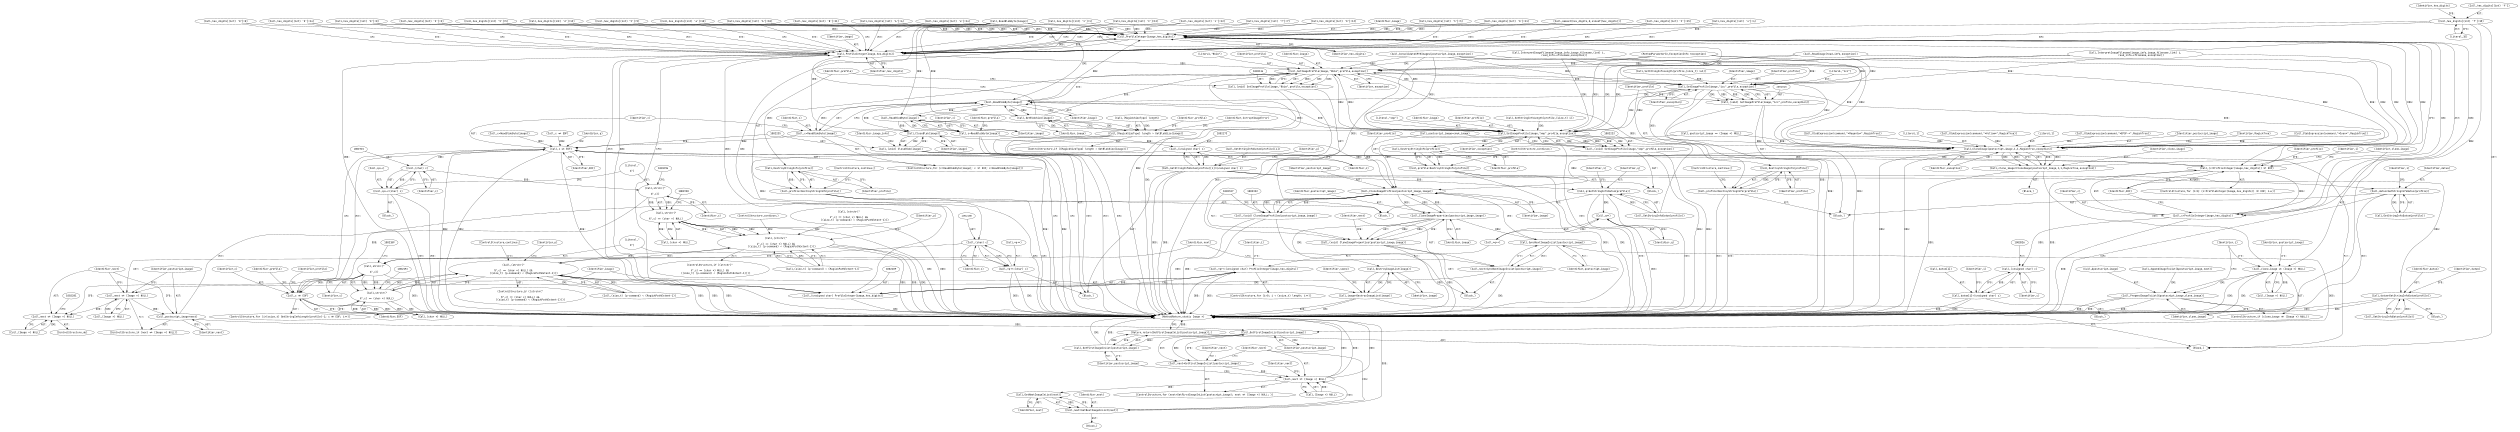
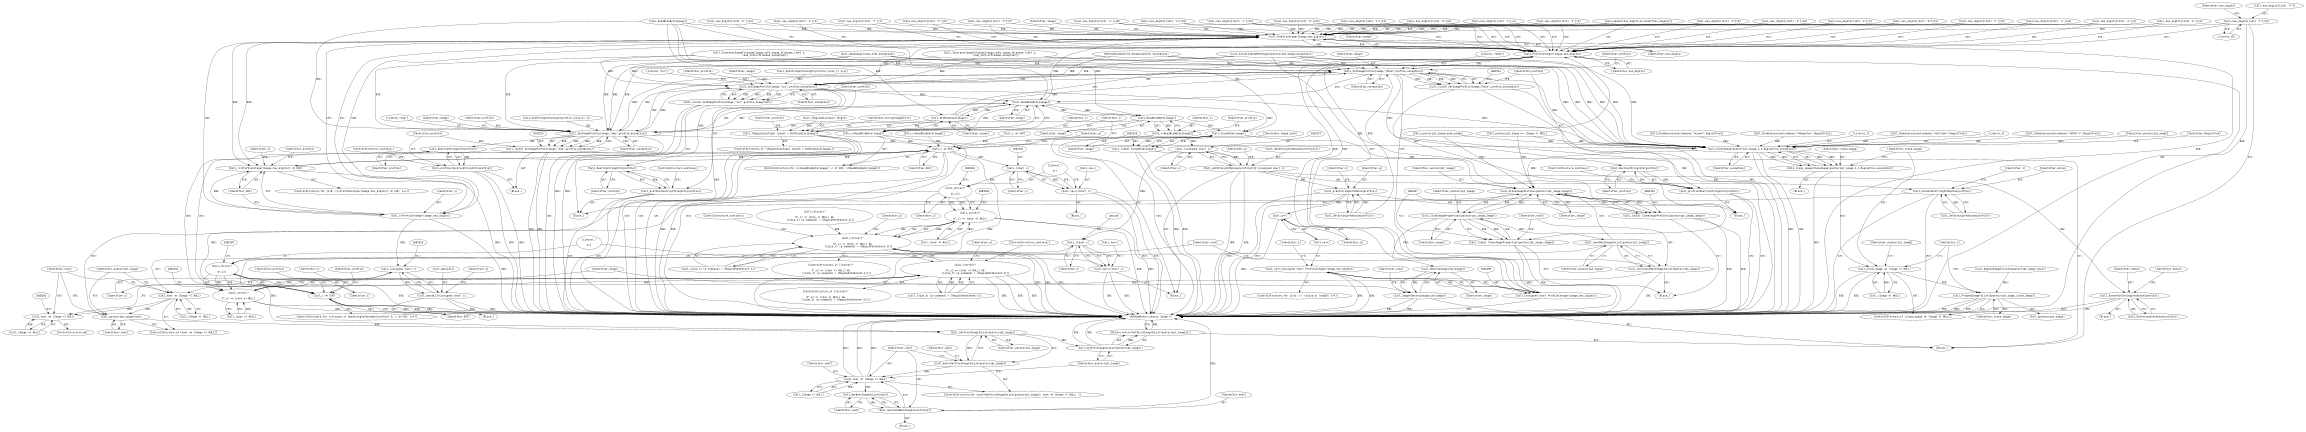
(1782, 87) -> none
(1336, 269) -> (1391, 269)
(2131, 282) -> (2019, 306)
